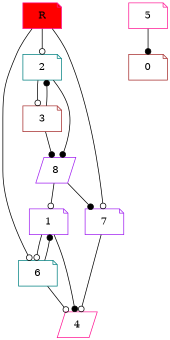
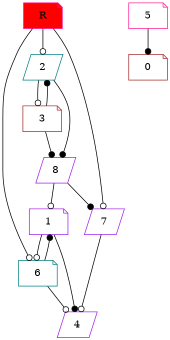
(42, 67) -> (43, 67)
(104, 222) -> (104, 222)
(77, 325) -> (77, 325)
